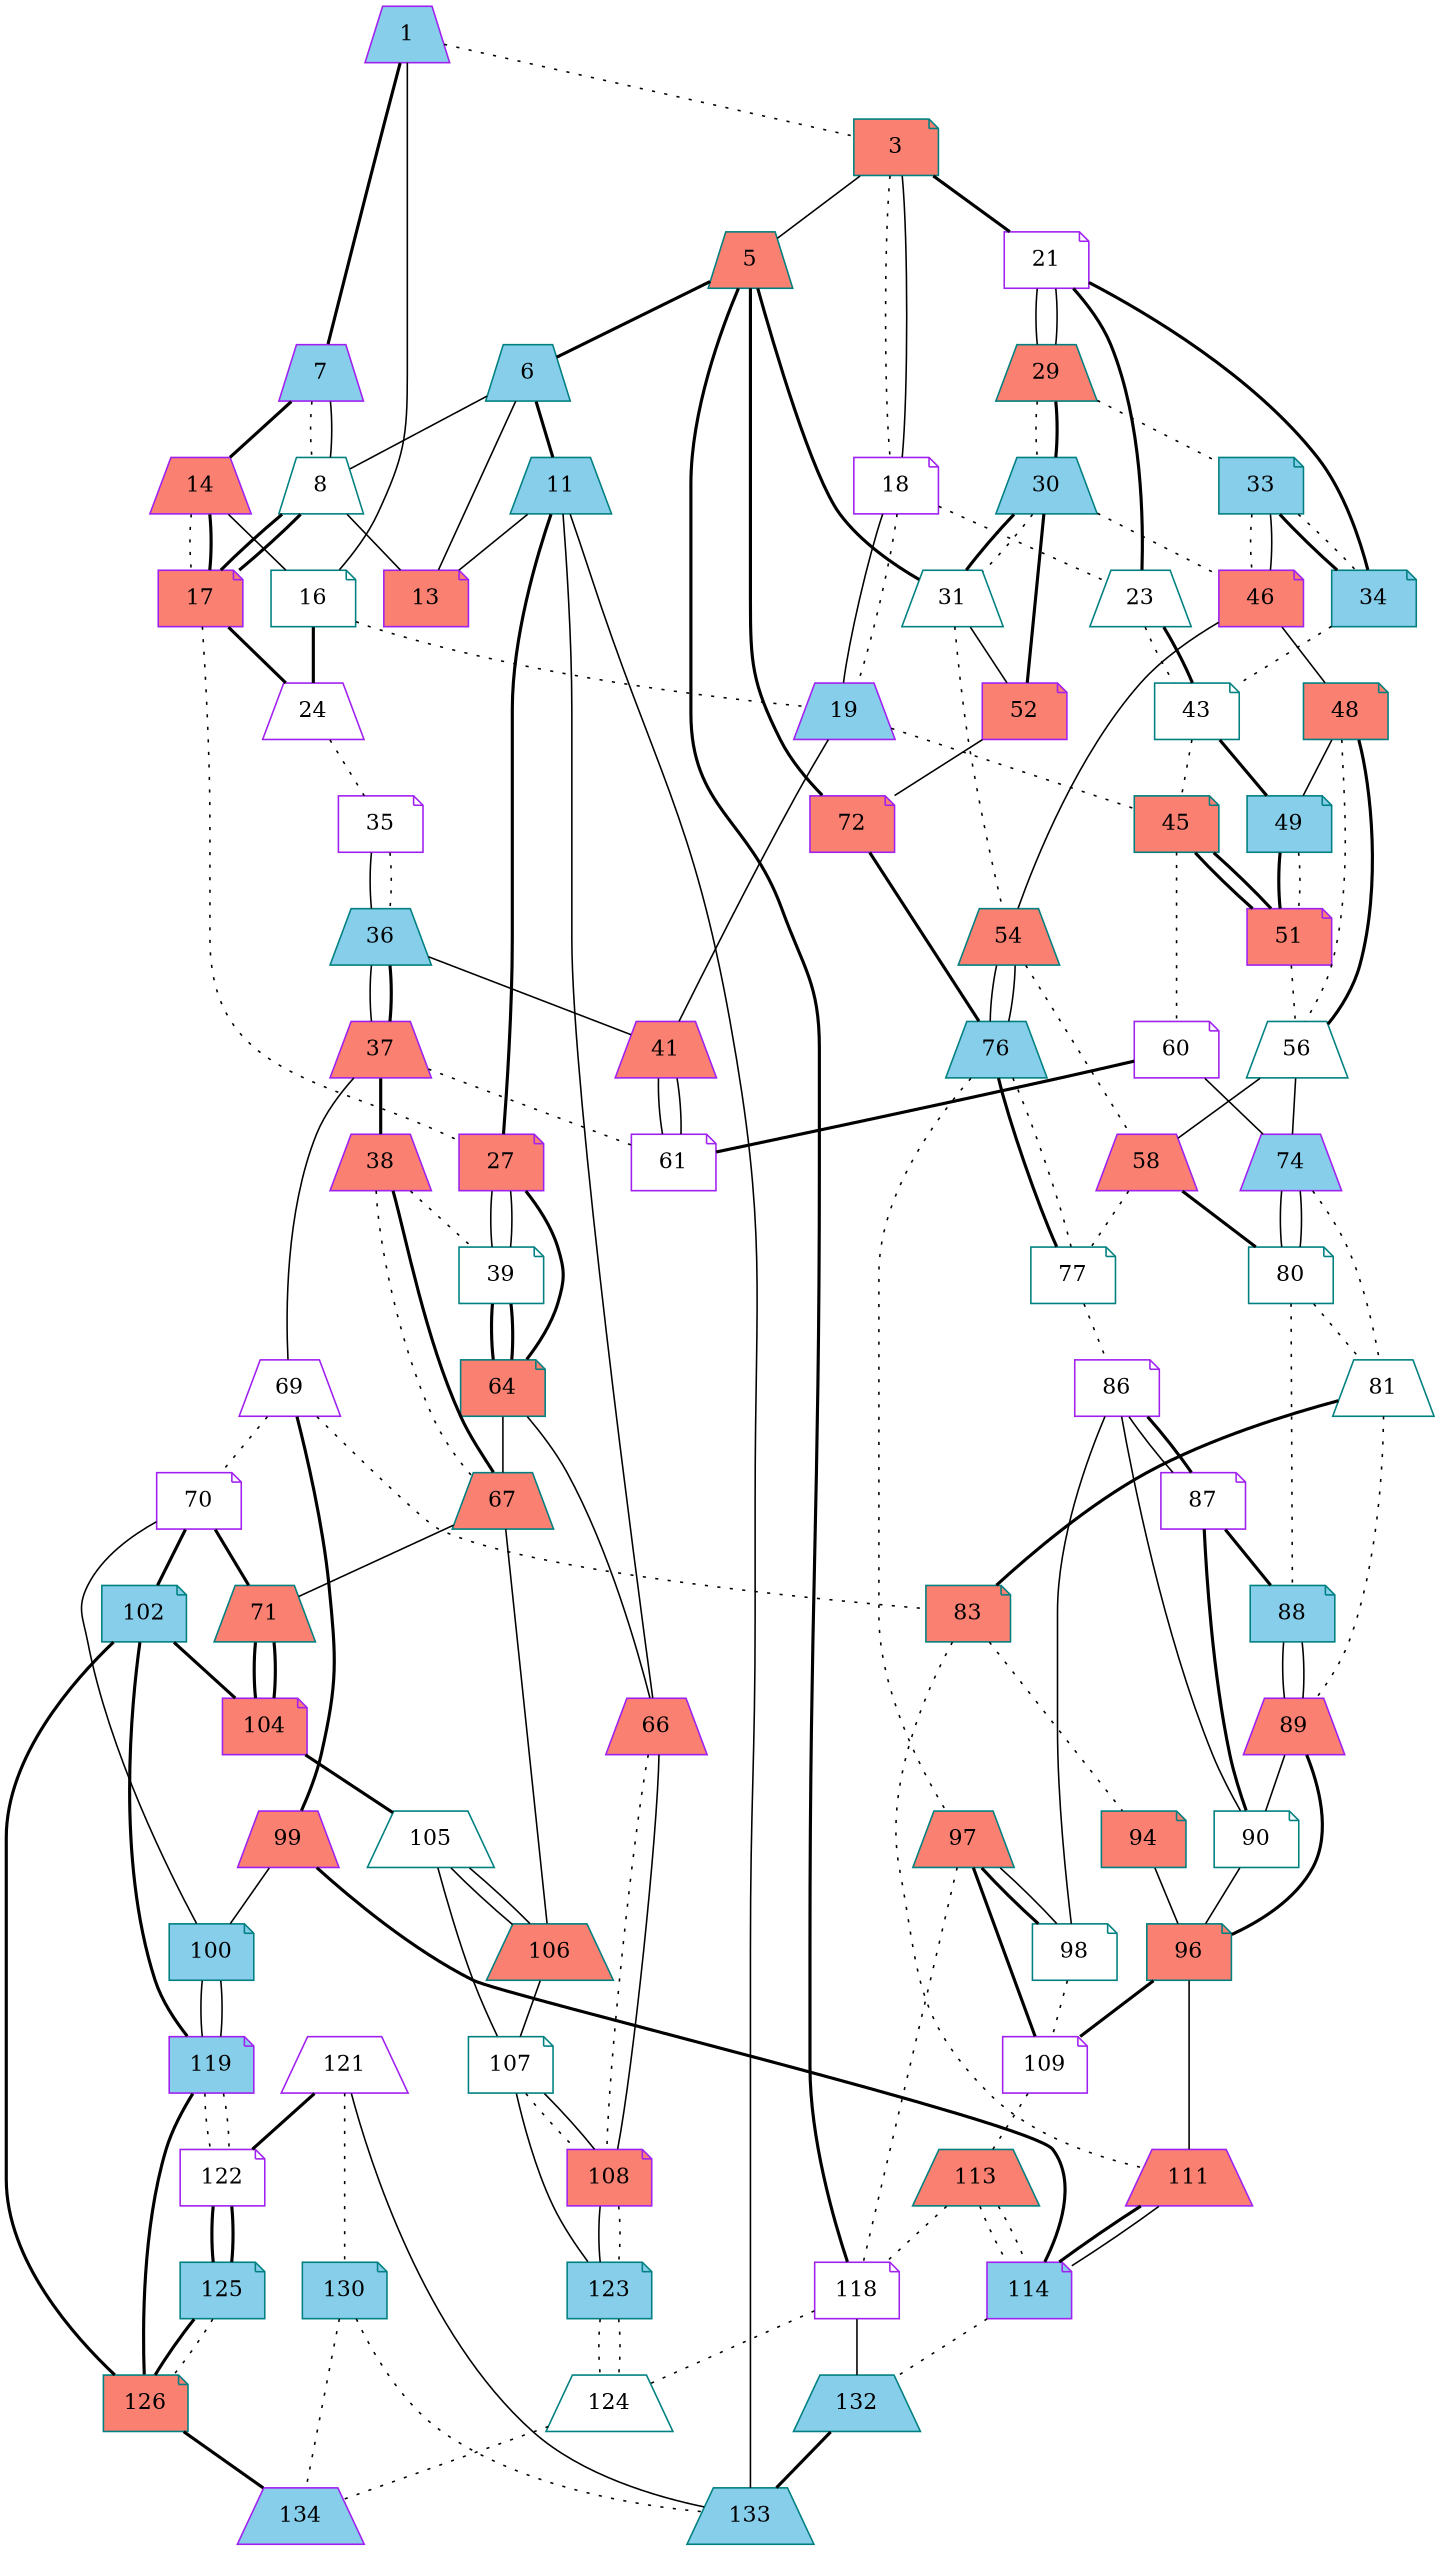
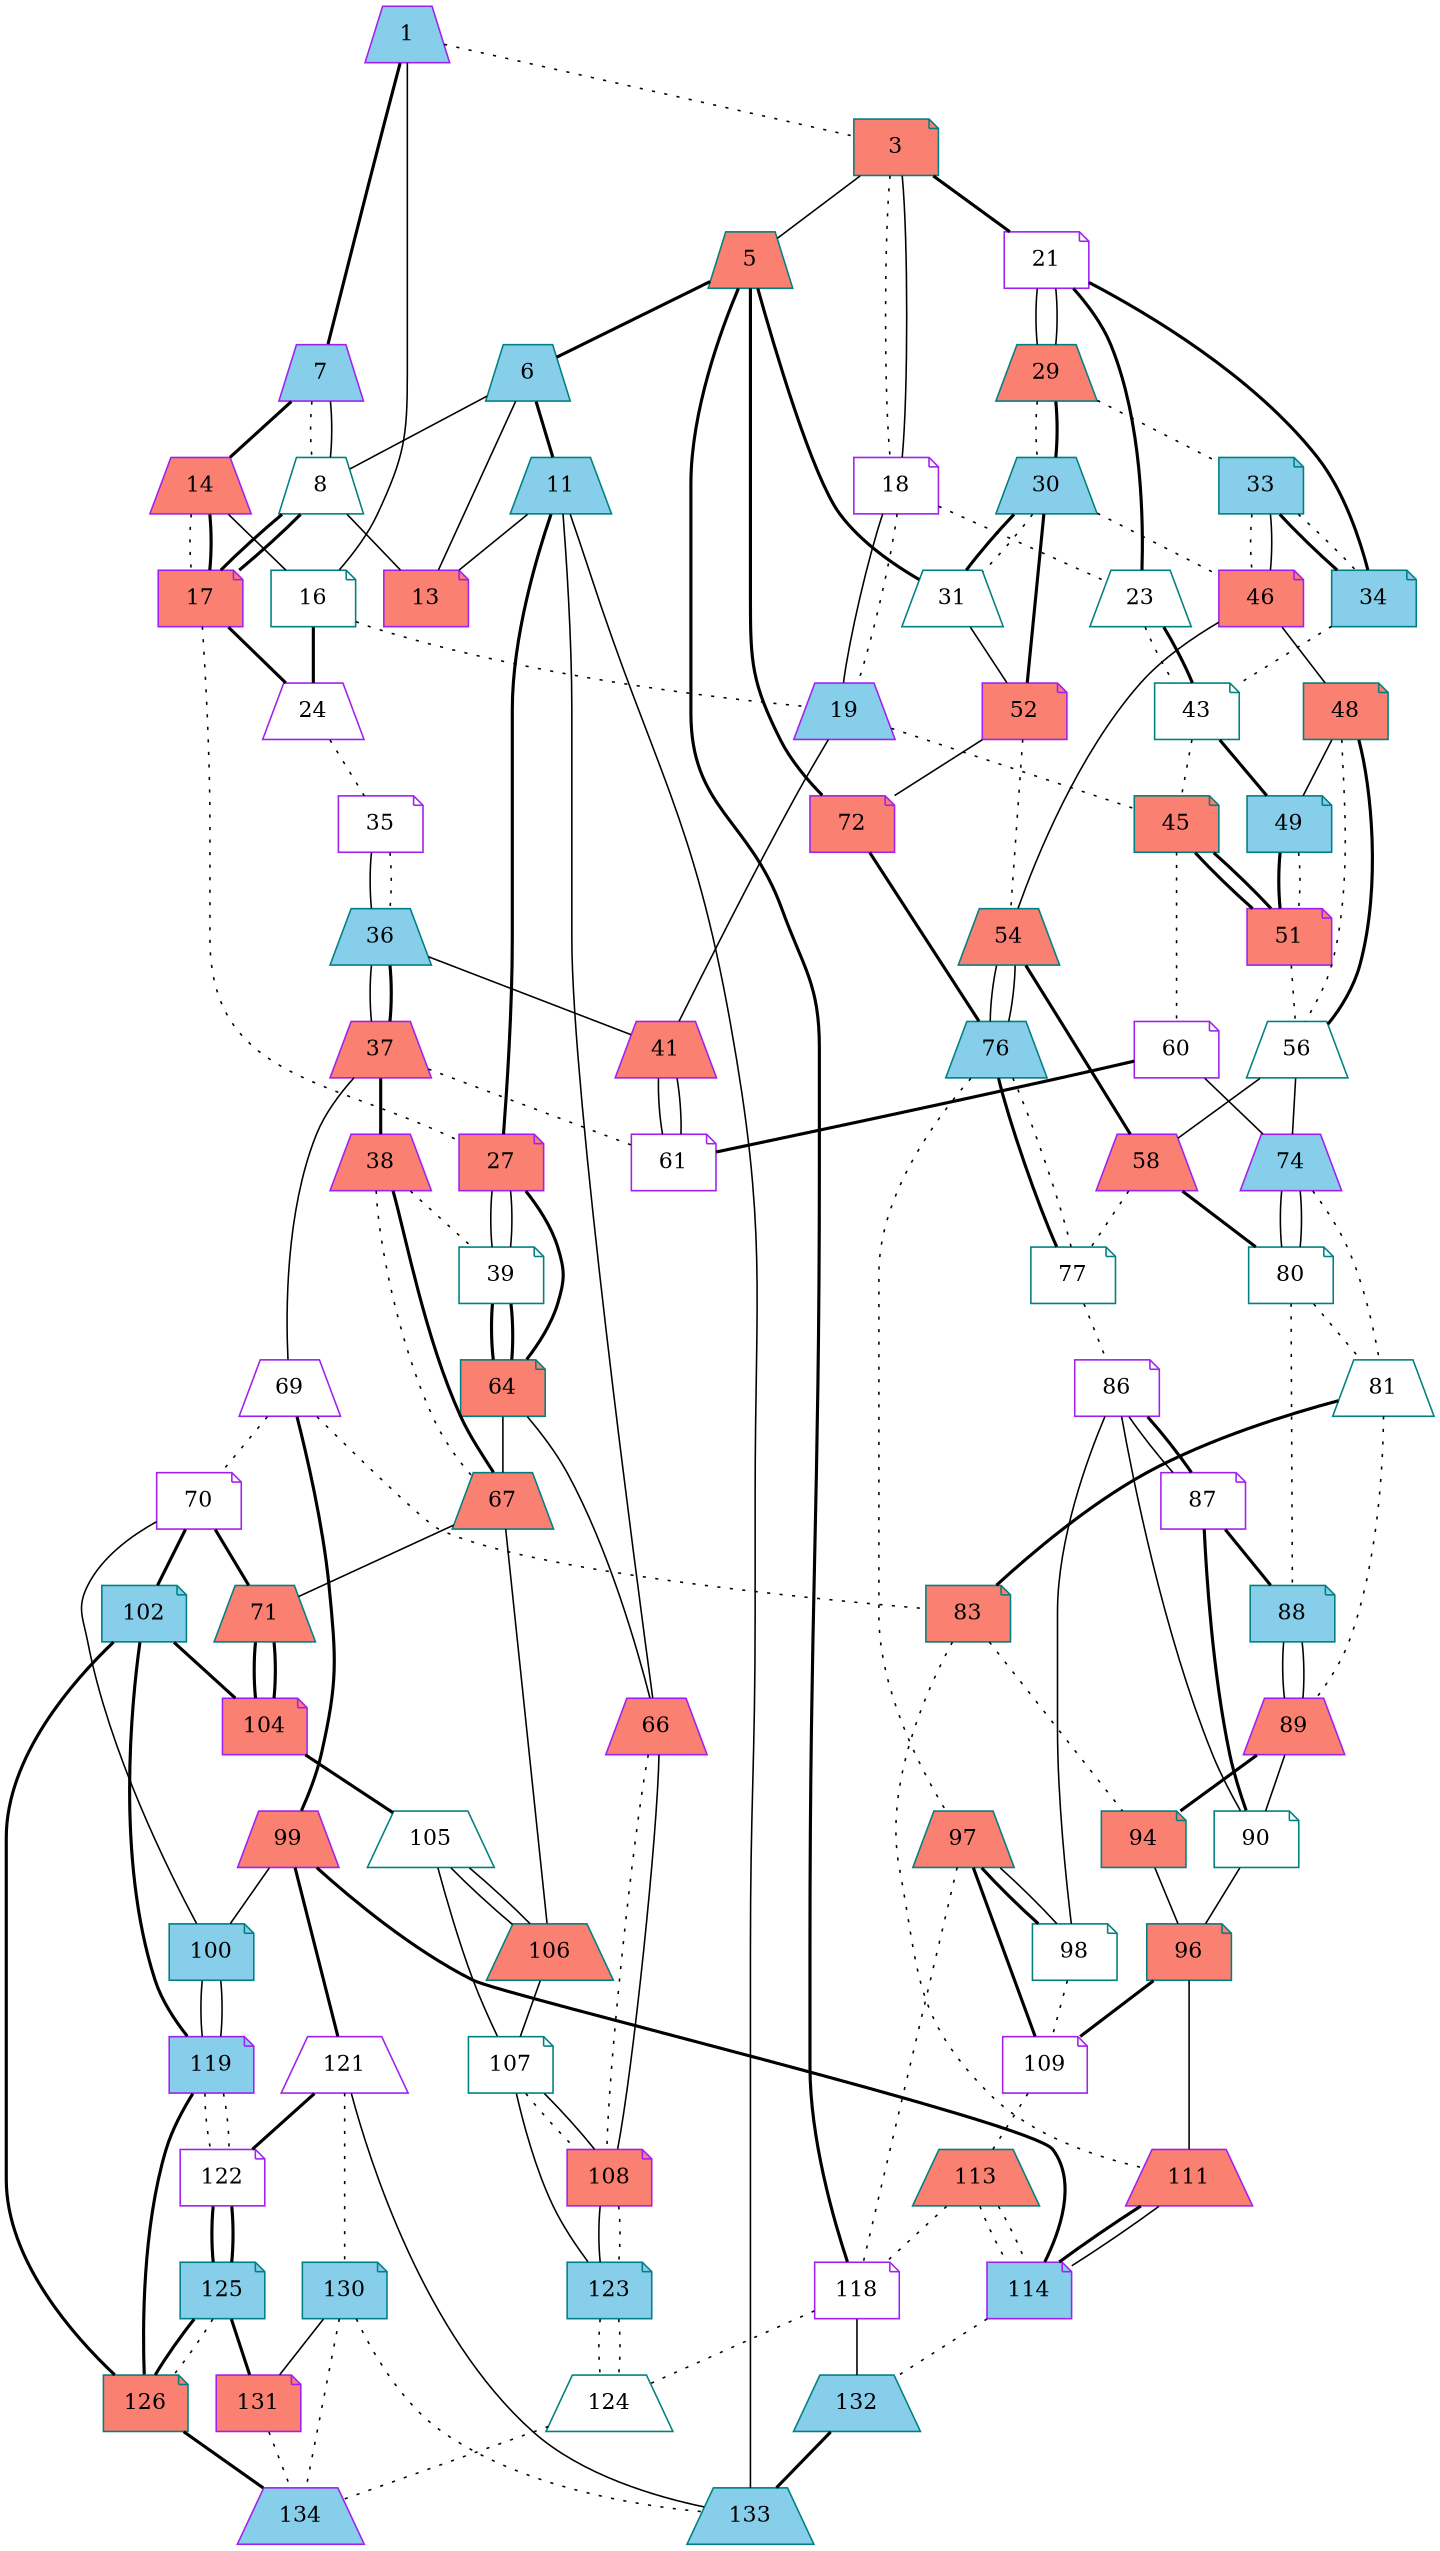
(973, 768) -> (1017, 824)
(1078, 1050) -> (1078, 1050)
(1315, 1863) -> (1215, 1786)
none -> (316, 1952)
none -> (258, 2403)
